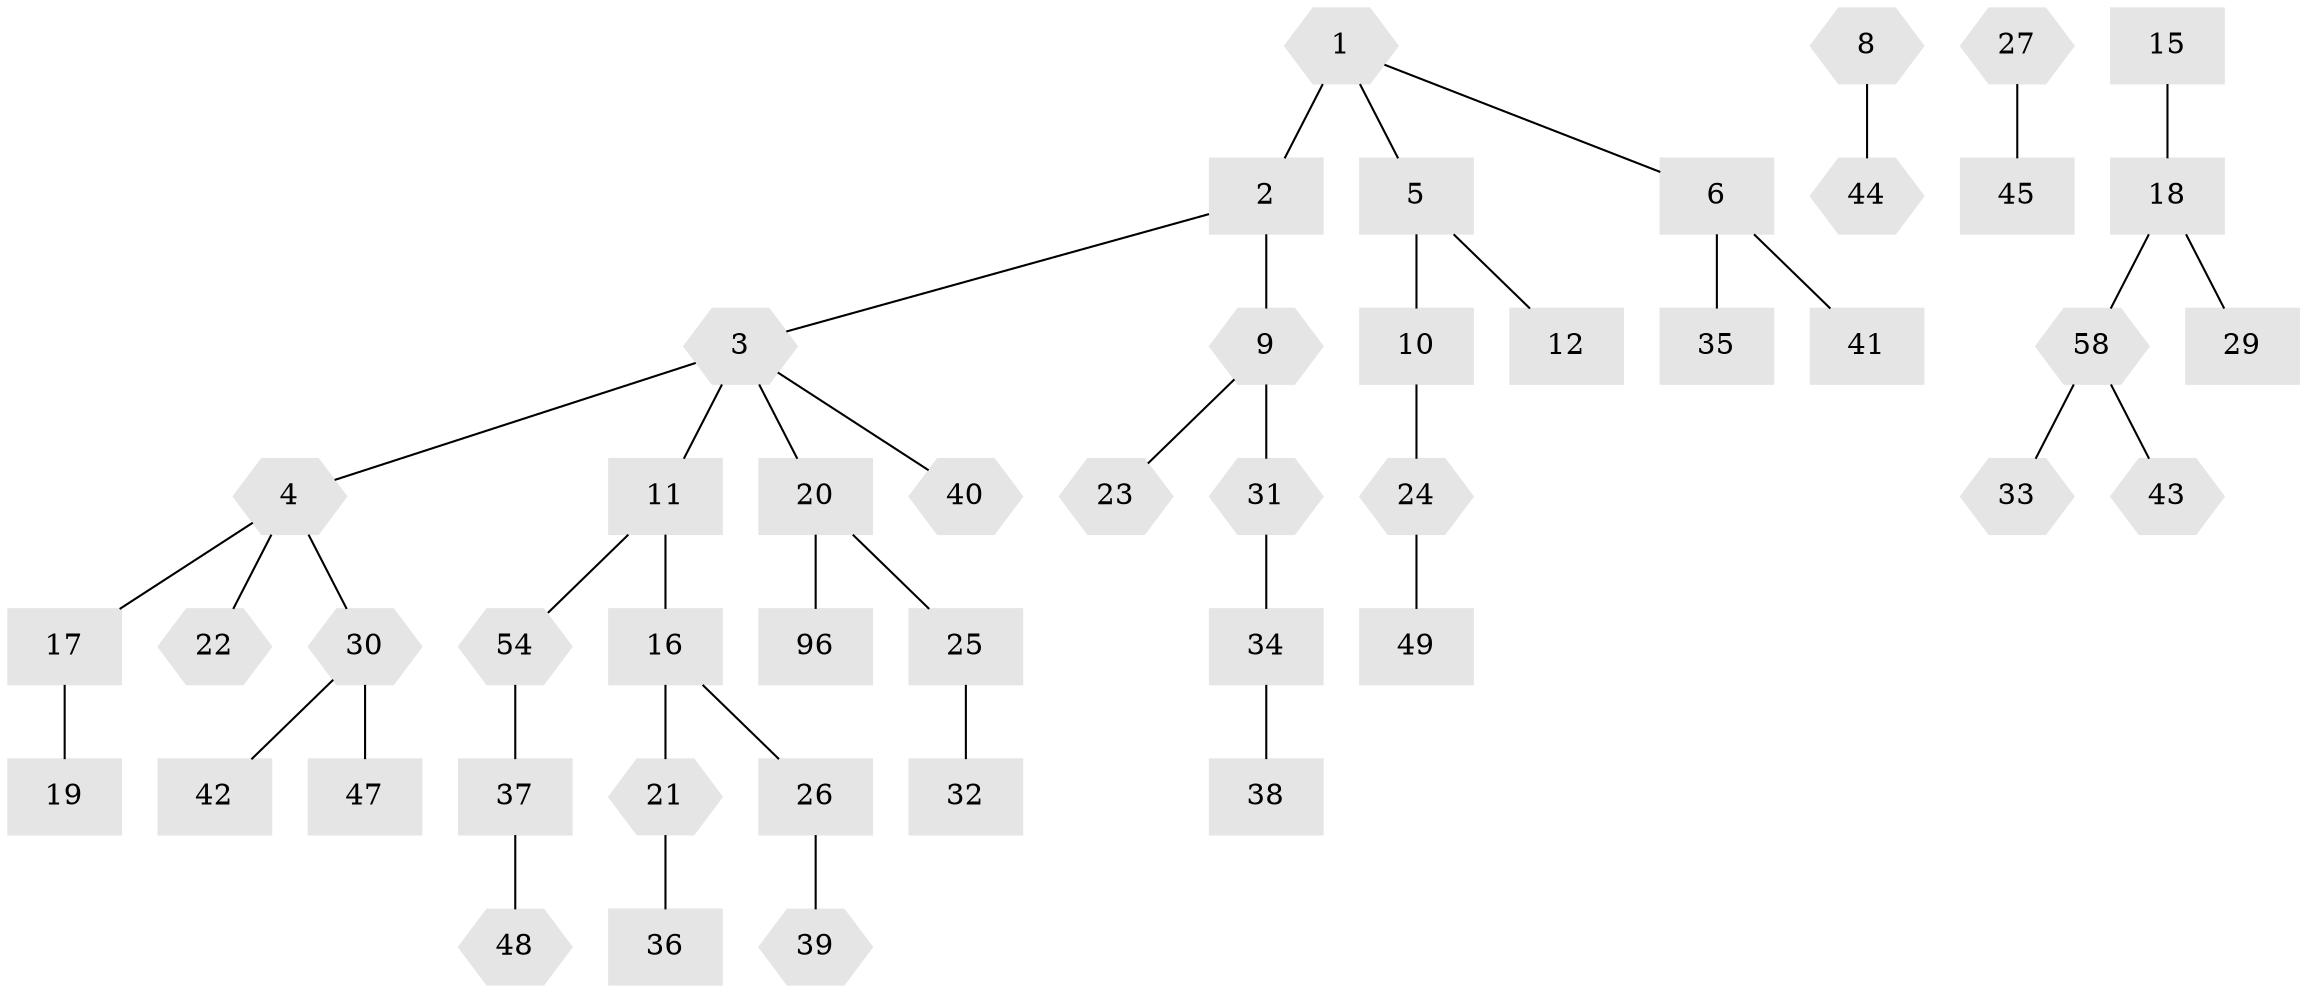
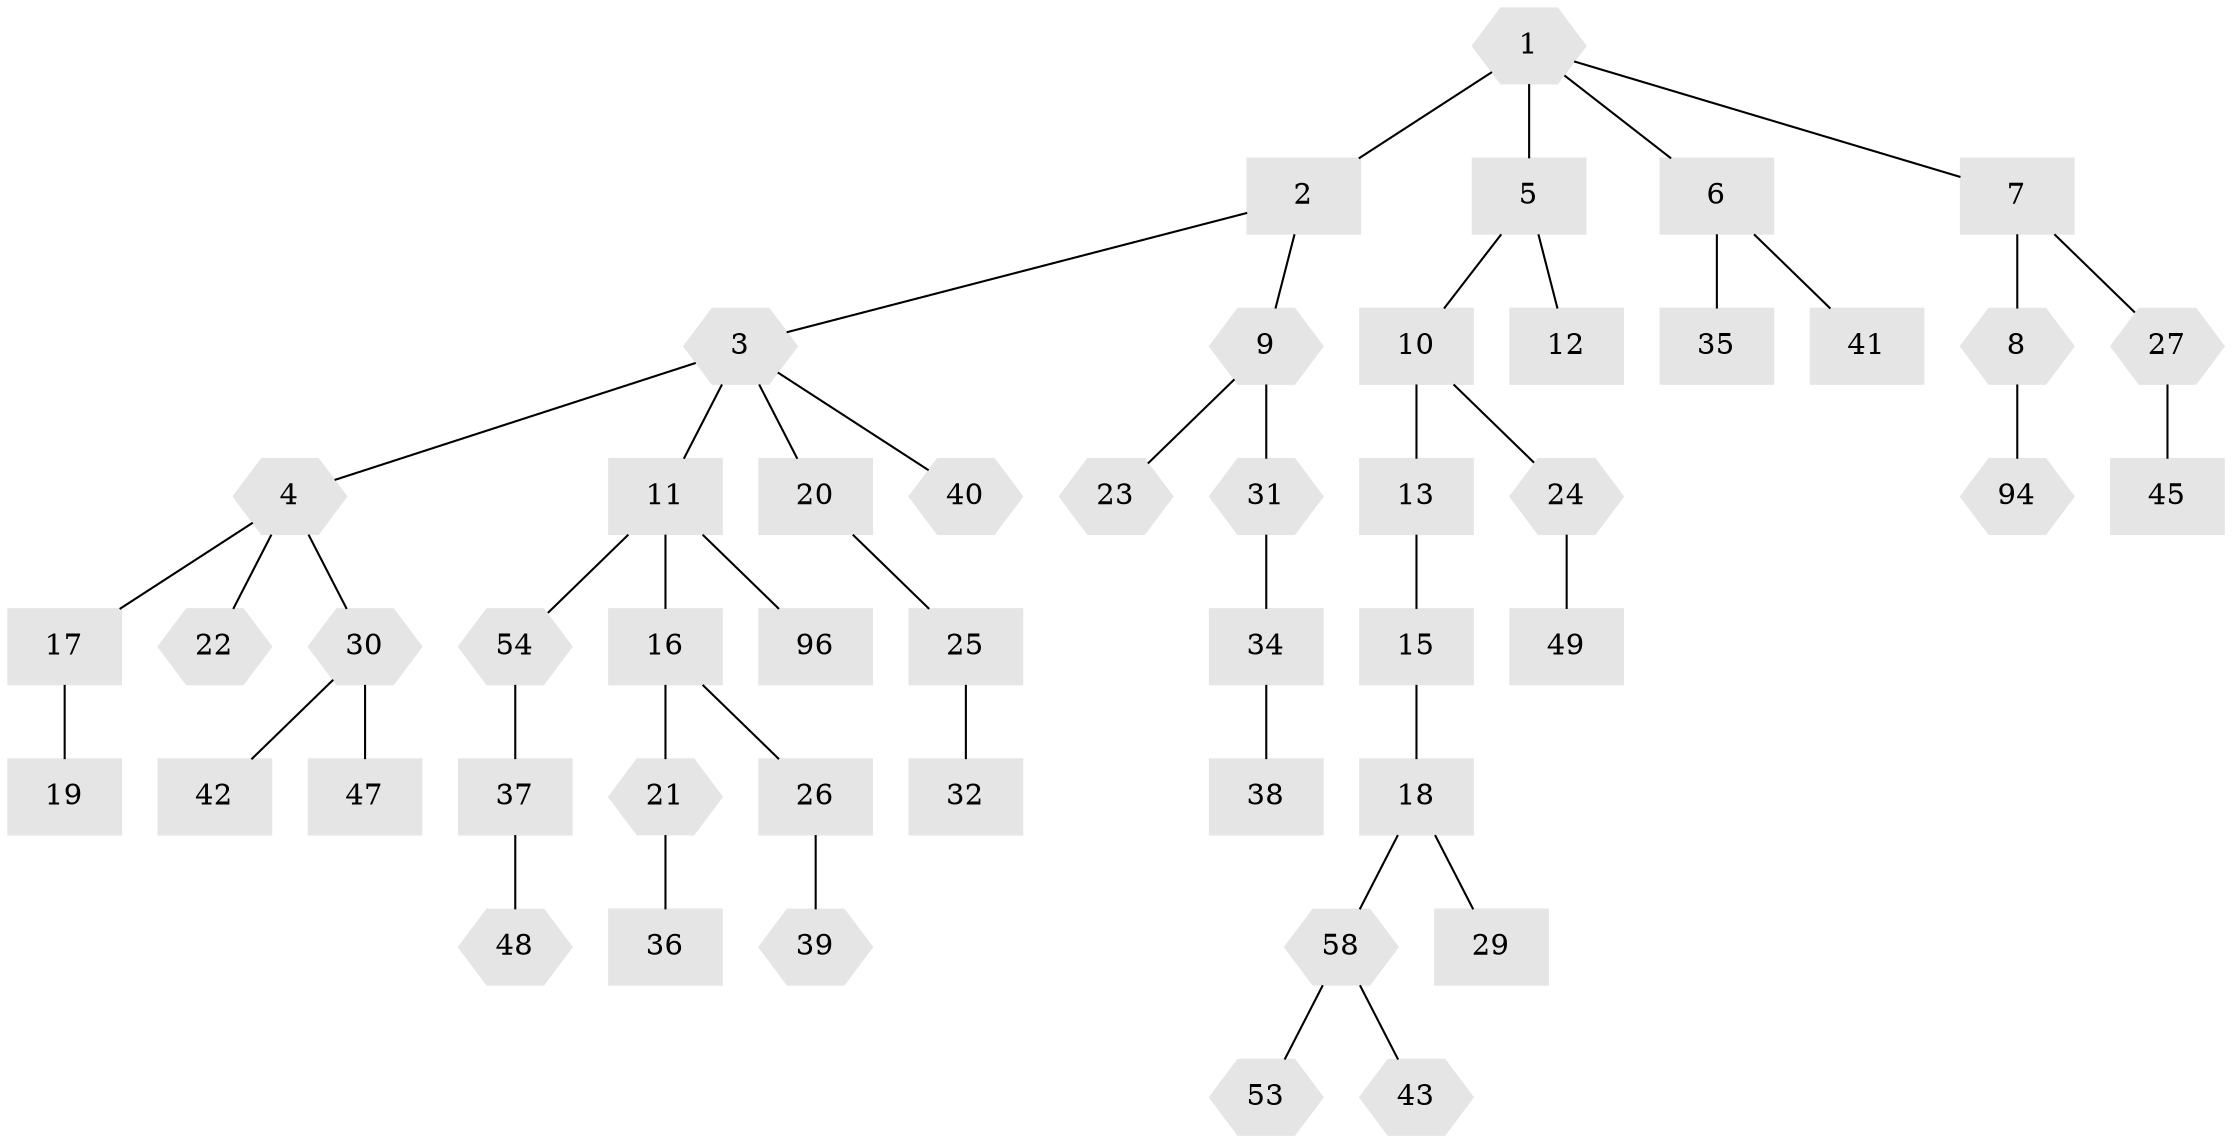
(1867, 196) -> (2017, 496)
none -> (2017, 196)
none -> (1416, 496)
(2017, 496) -> (1266, 1097)
(816, 572) -> (741, 572)
